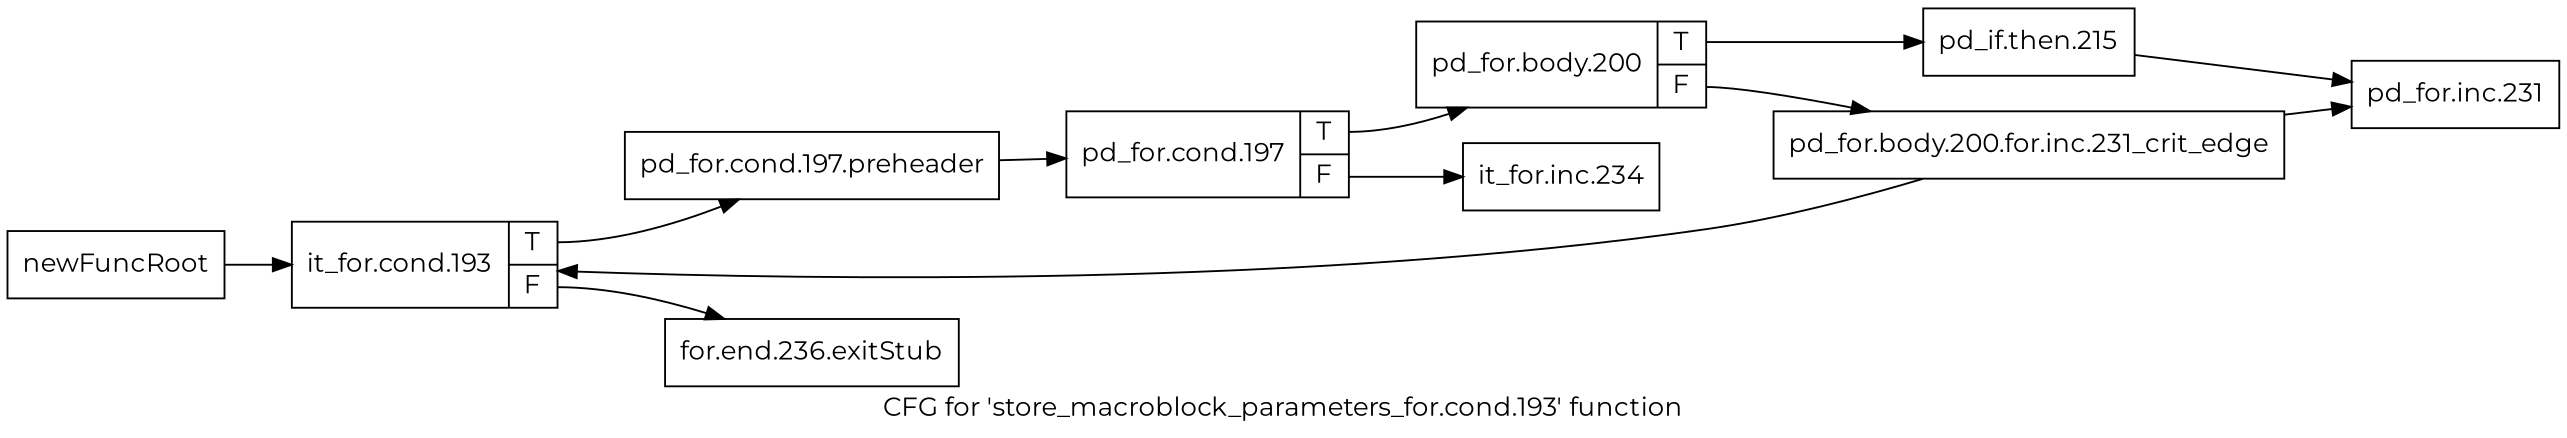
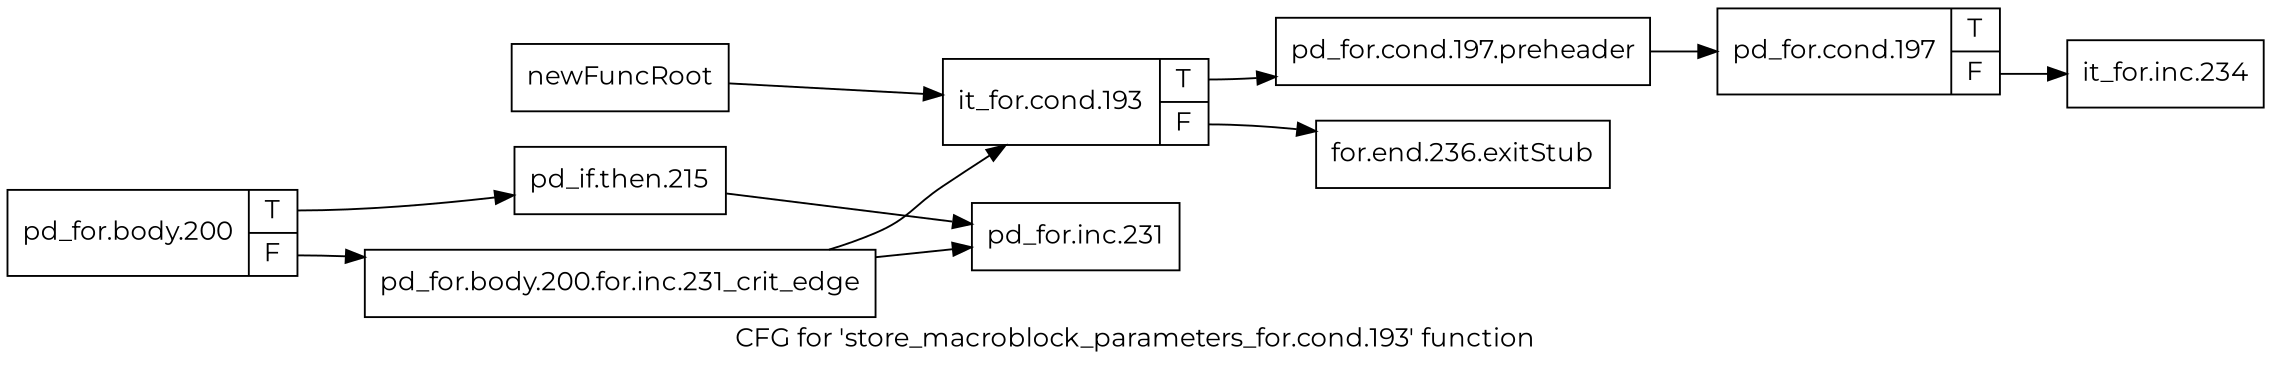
(1400, 127) -> none
